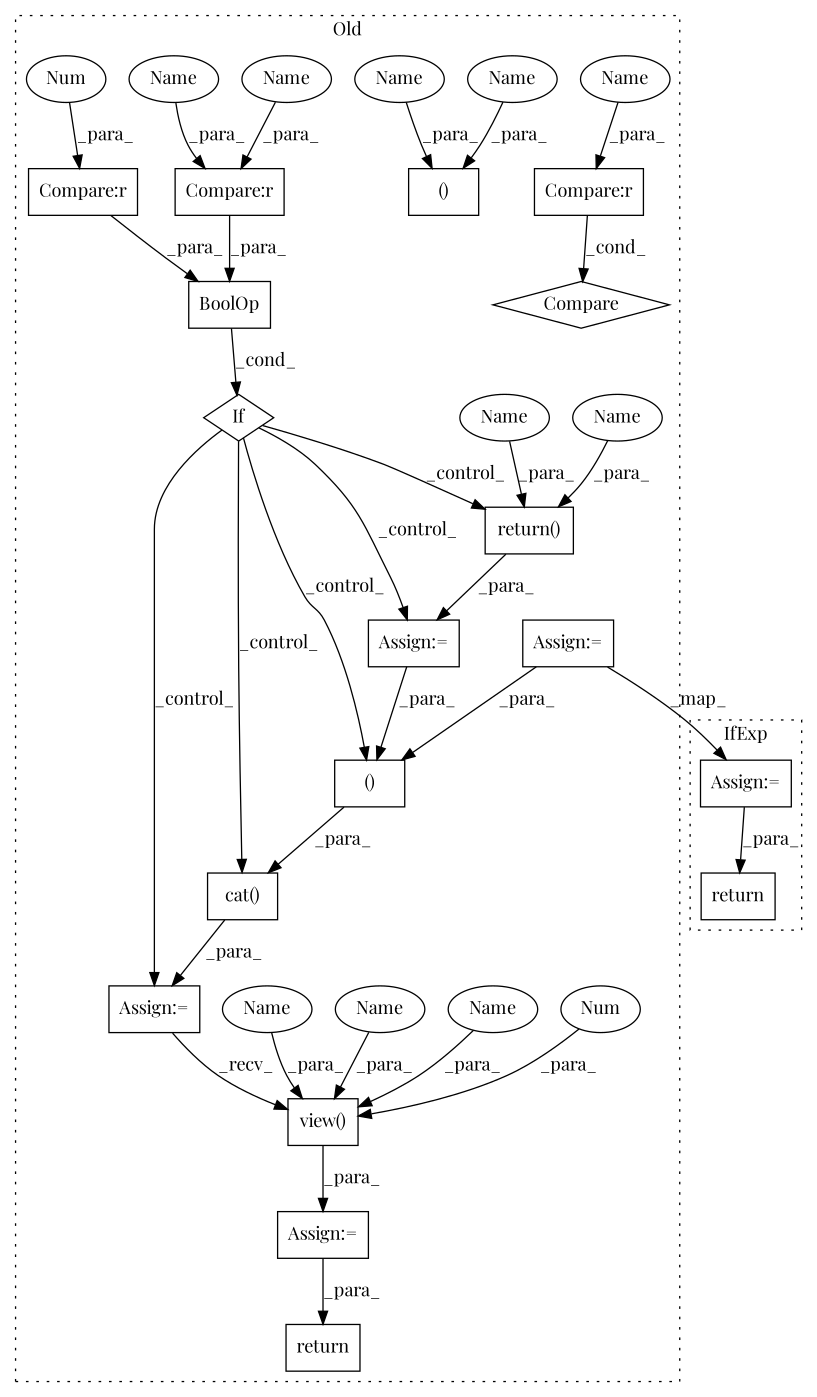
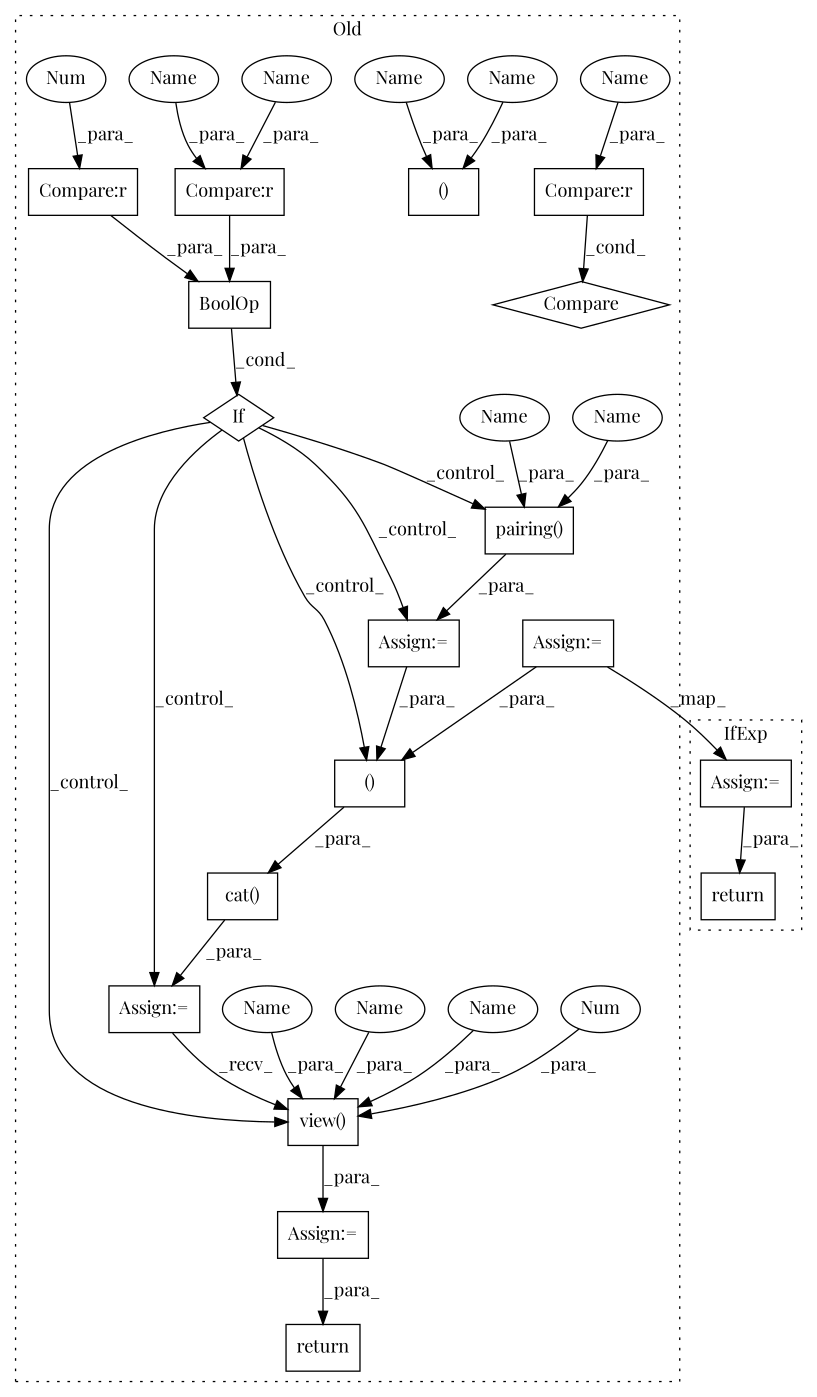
(529, 531) -> (529, 531)
(239, 650) -> (49, 803)
